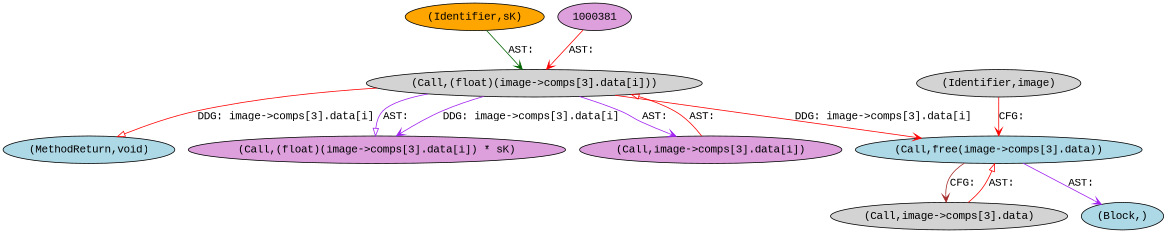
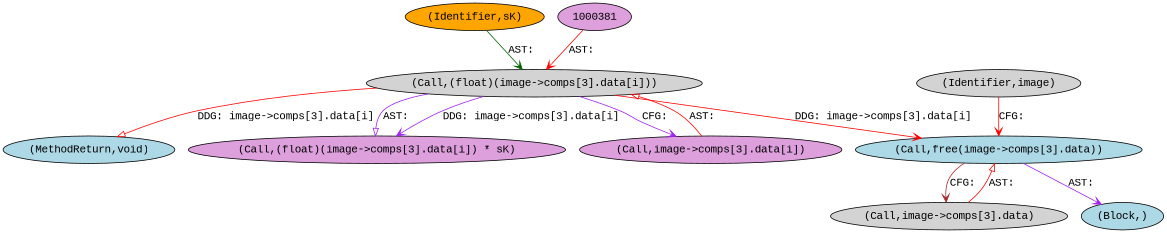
(658, 116) -> (658, 116)
